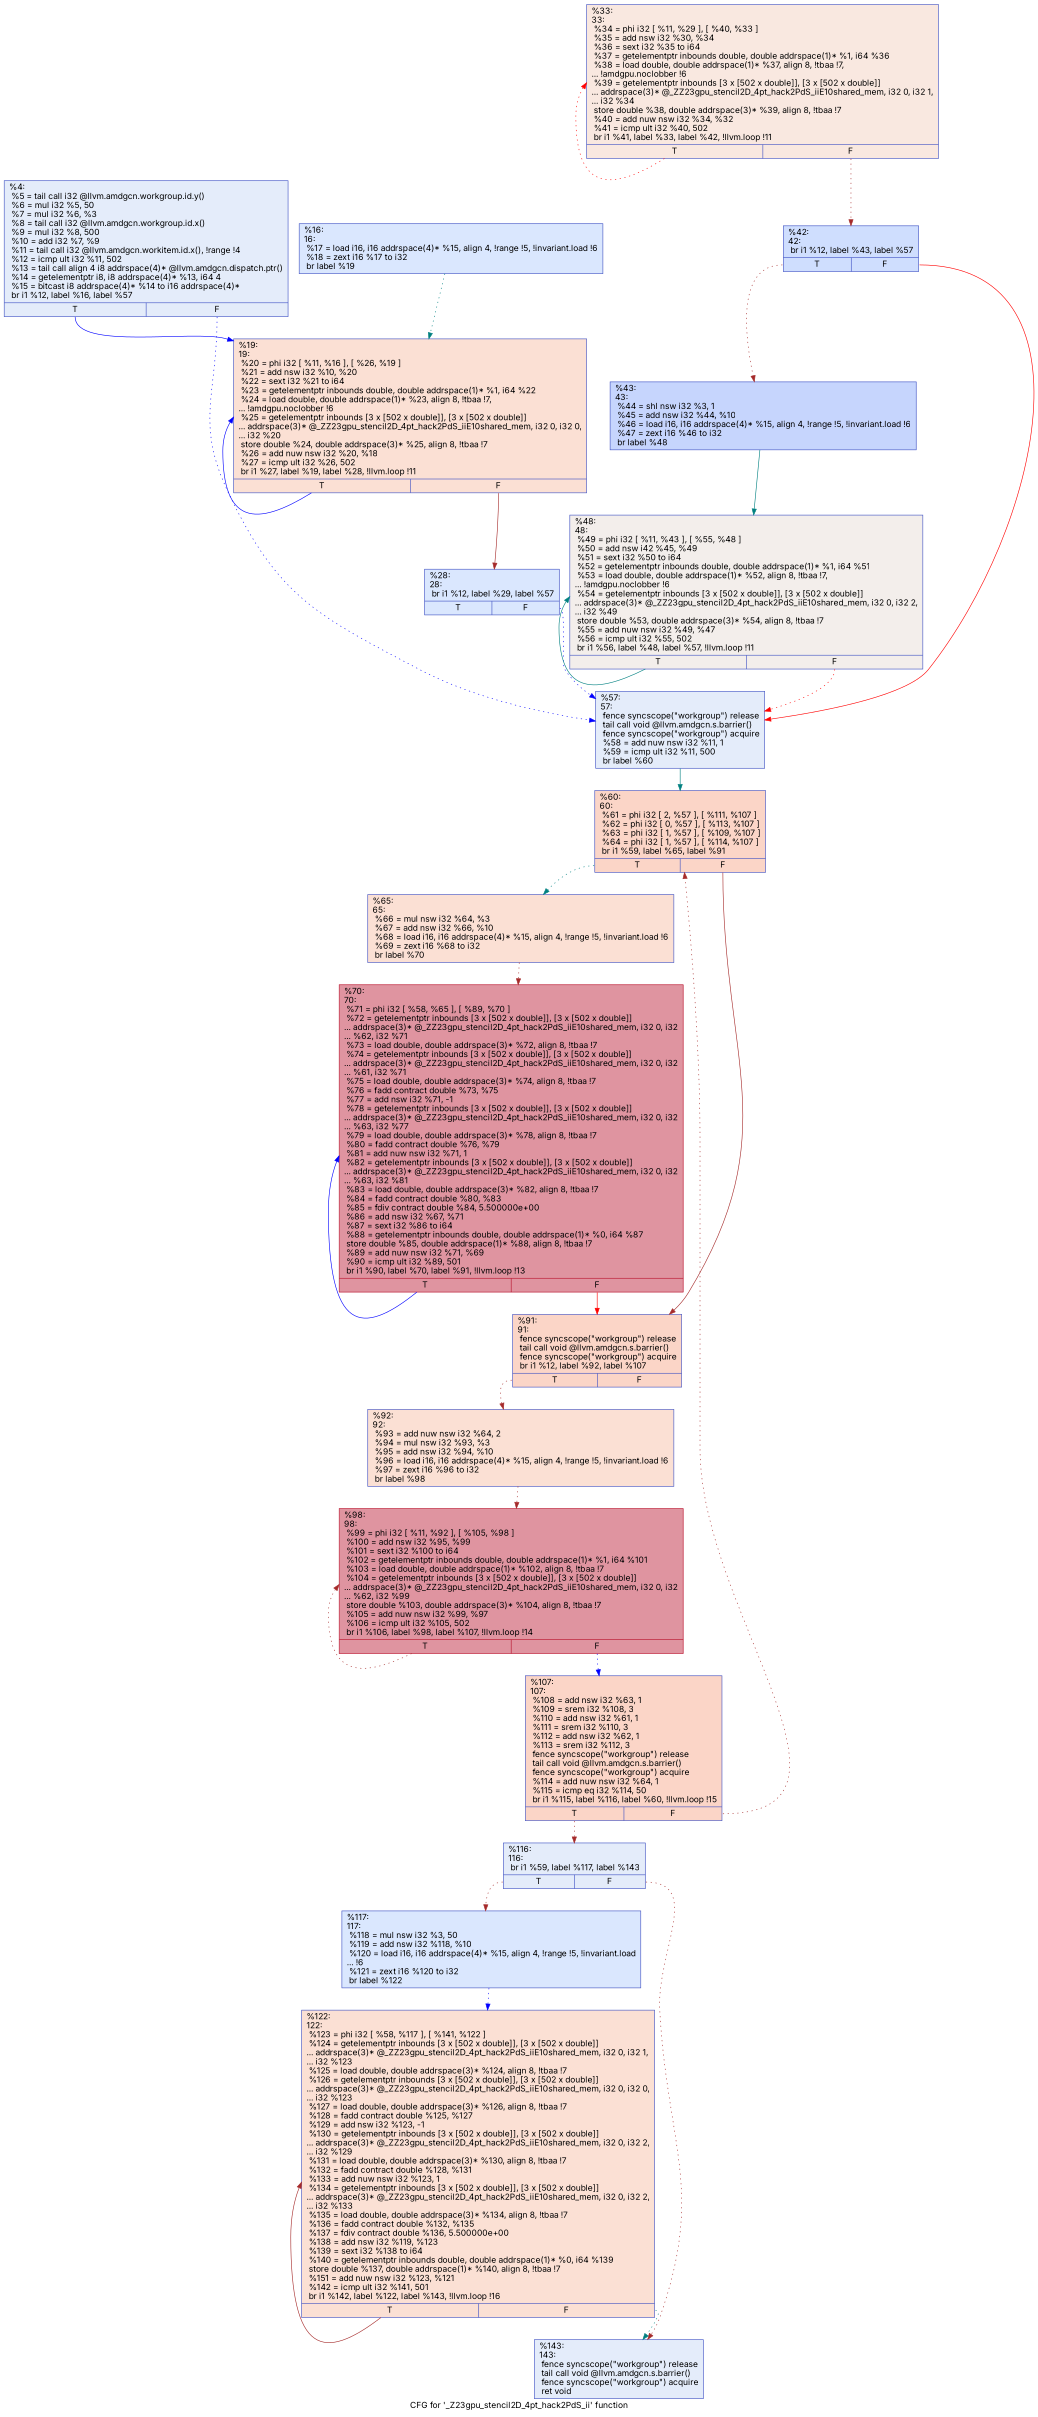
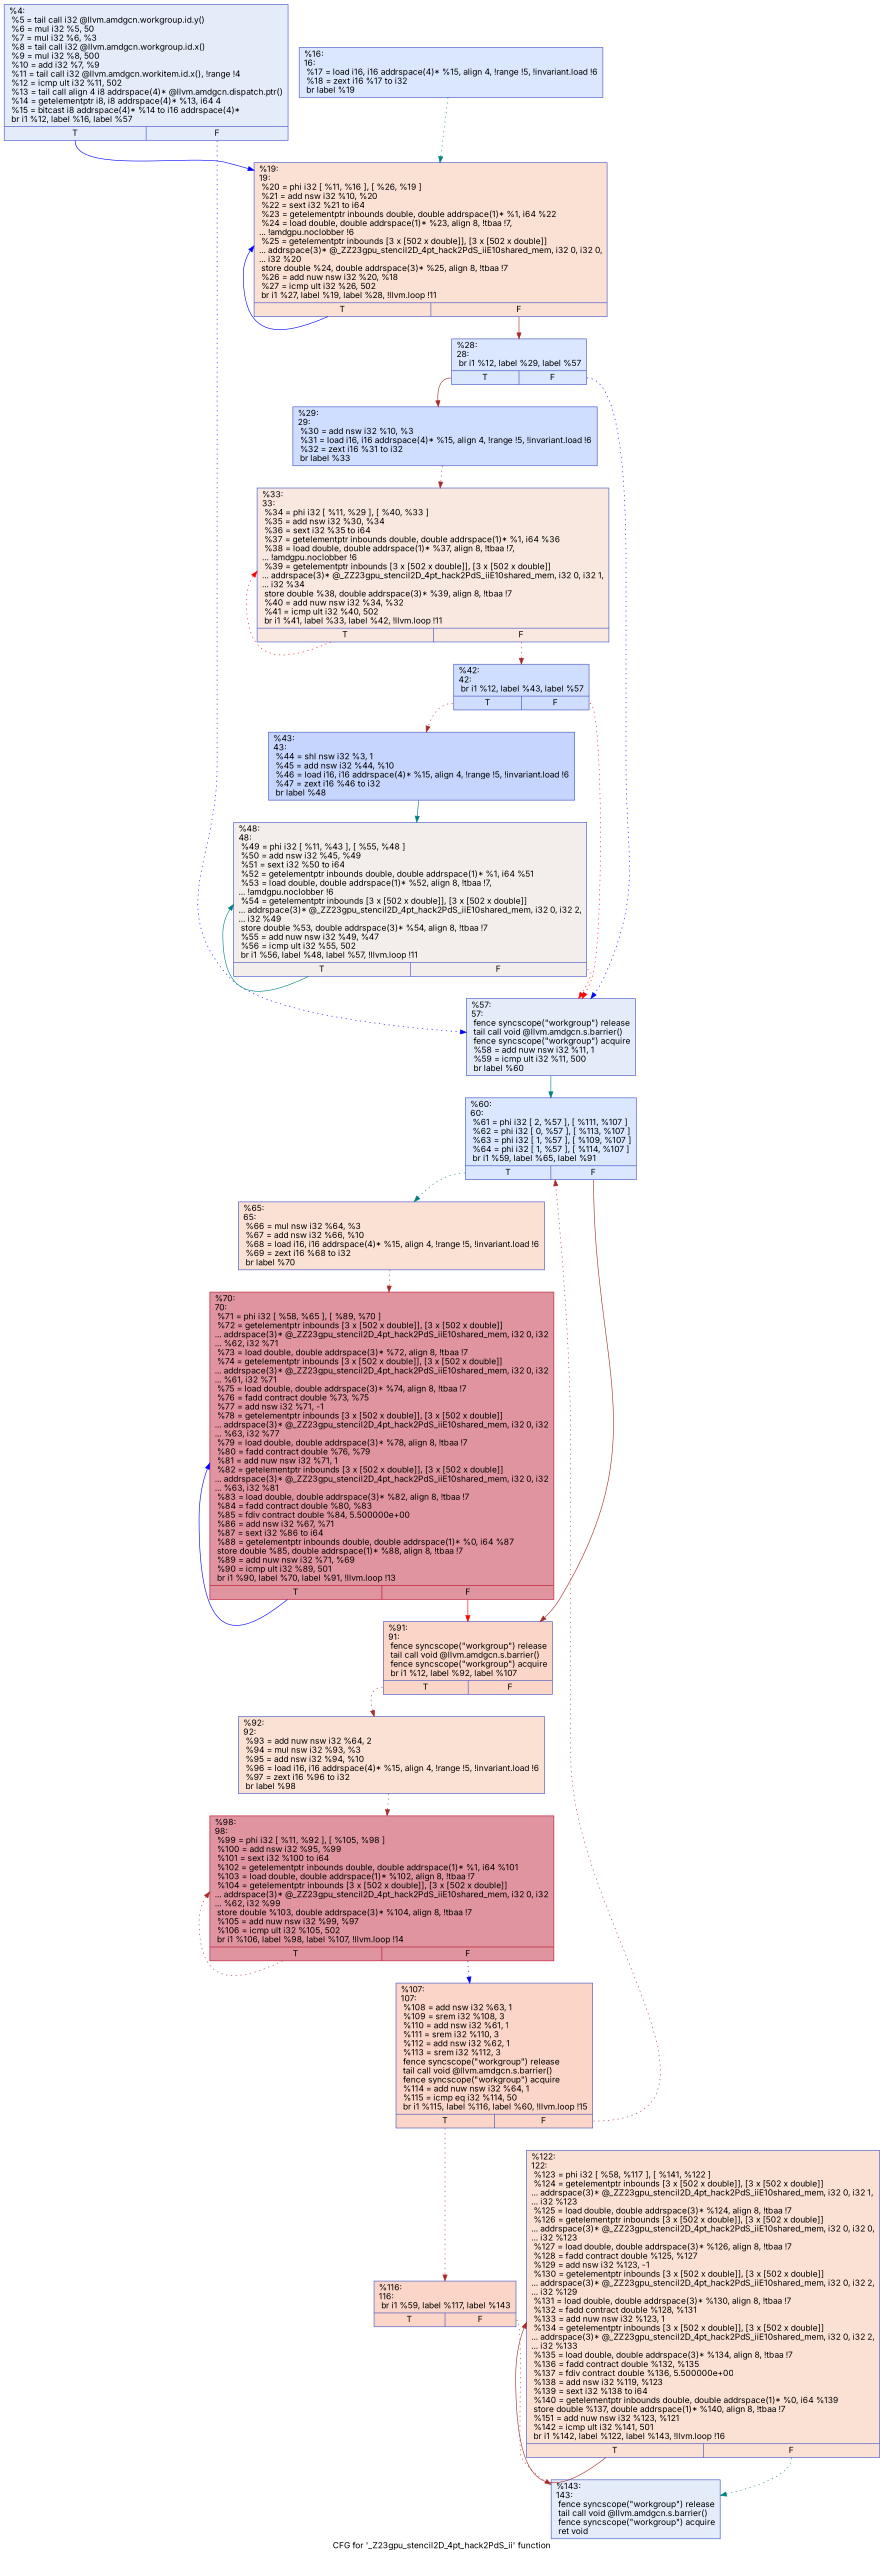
none -> (445, 436)
(1006, 526) -> (600, 849)
(636, 549) -> (300, 856)
(680, 831) -> (551, 1139)
(574, 1866) -> (445, 2304)
(491, 1949) -> none
